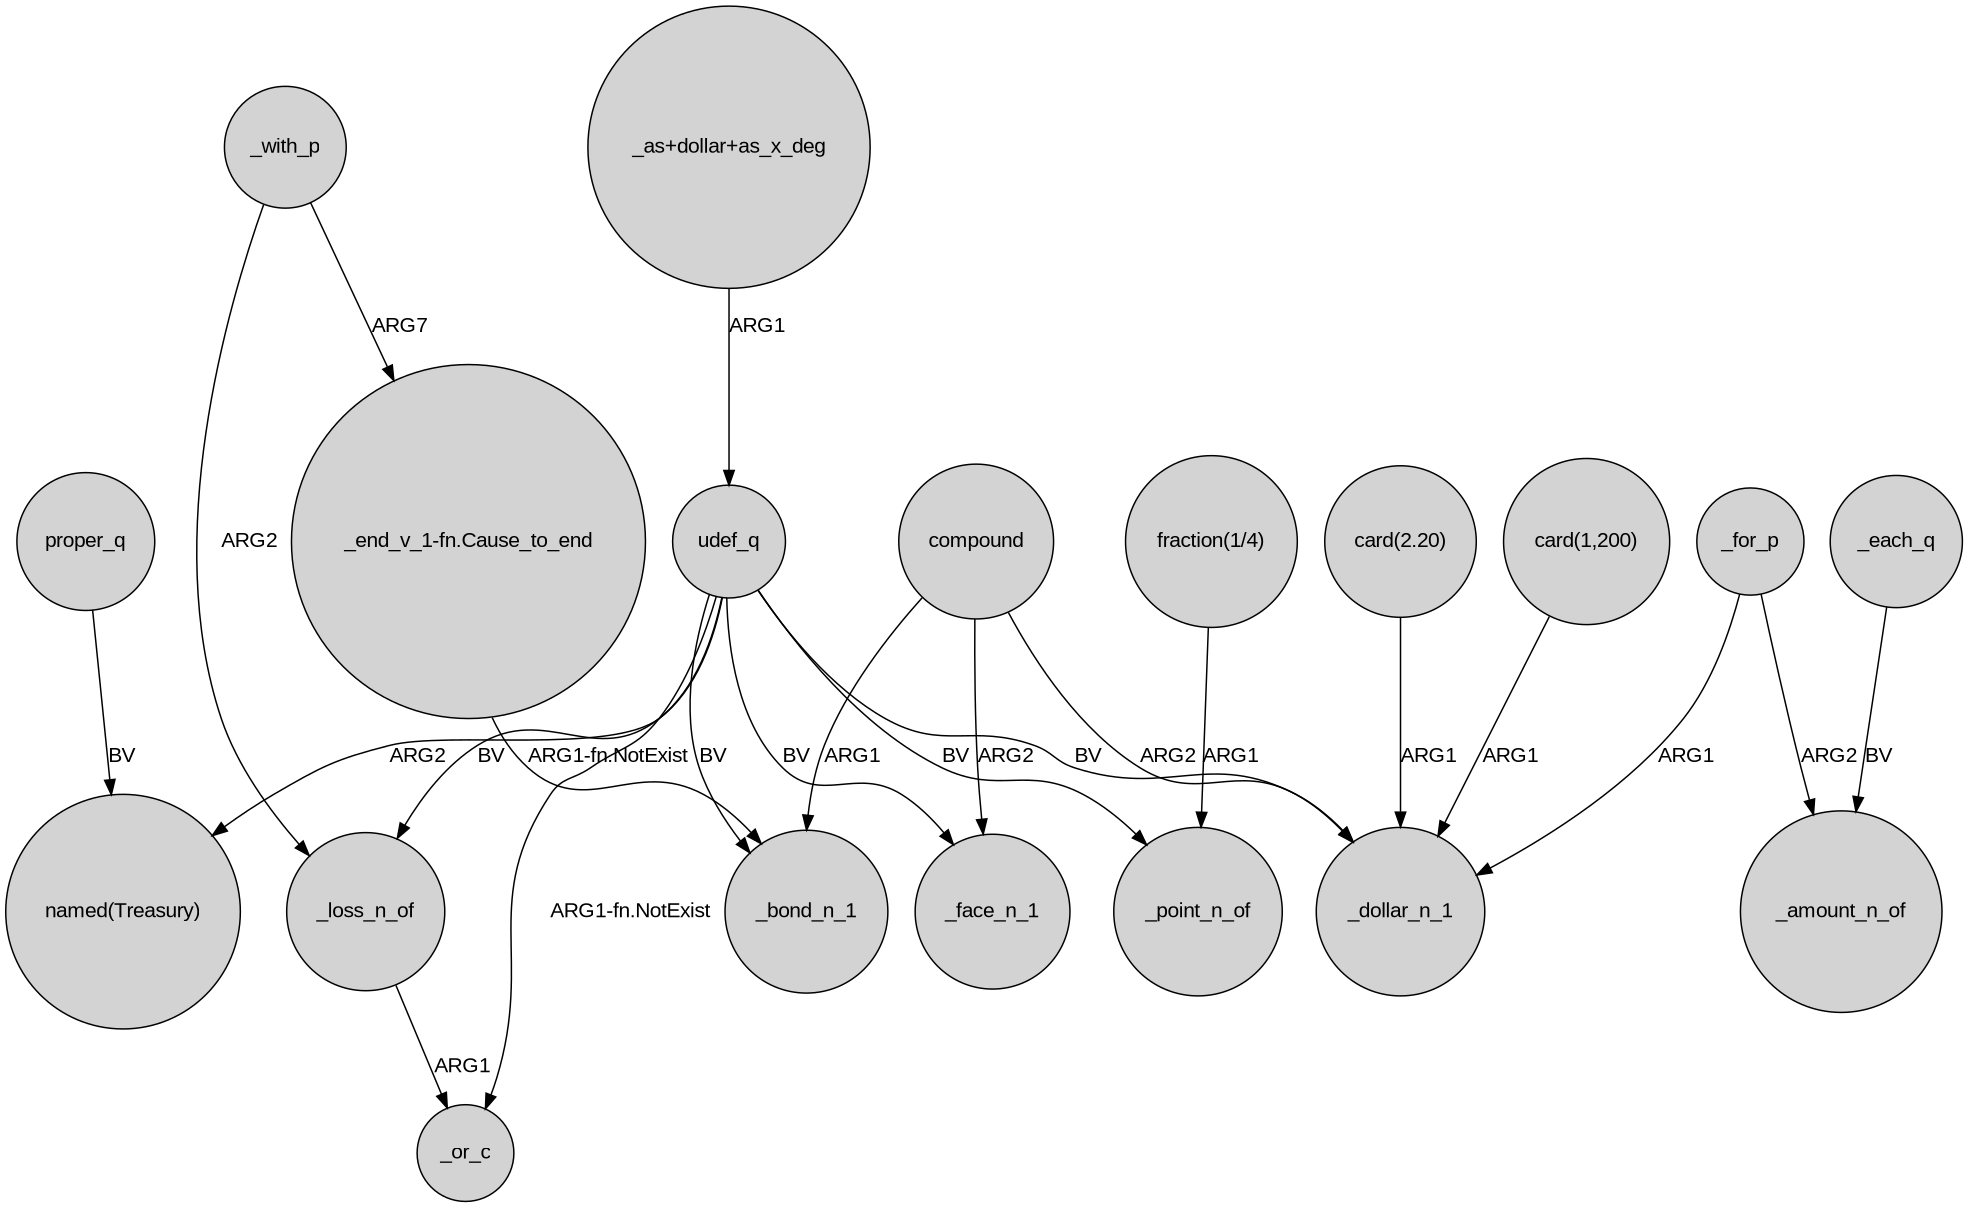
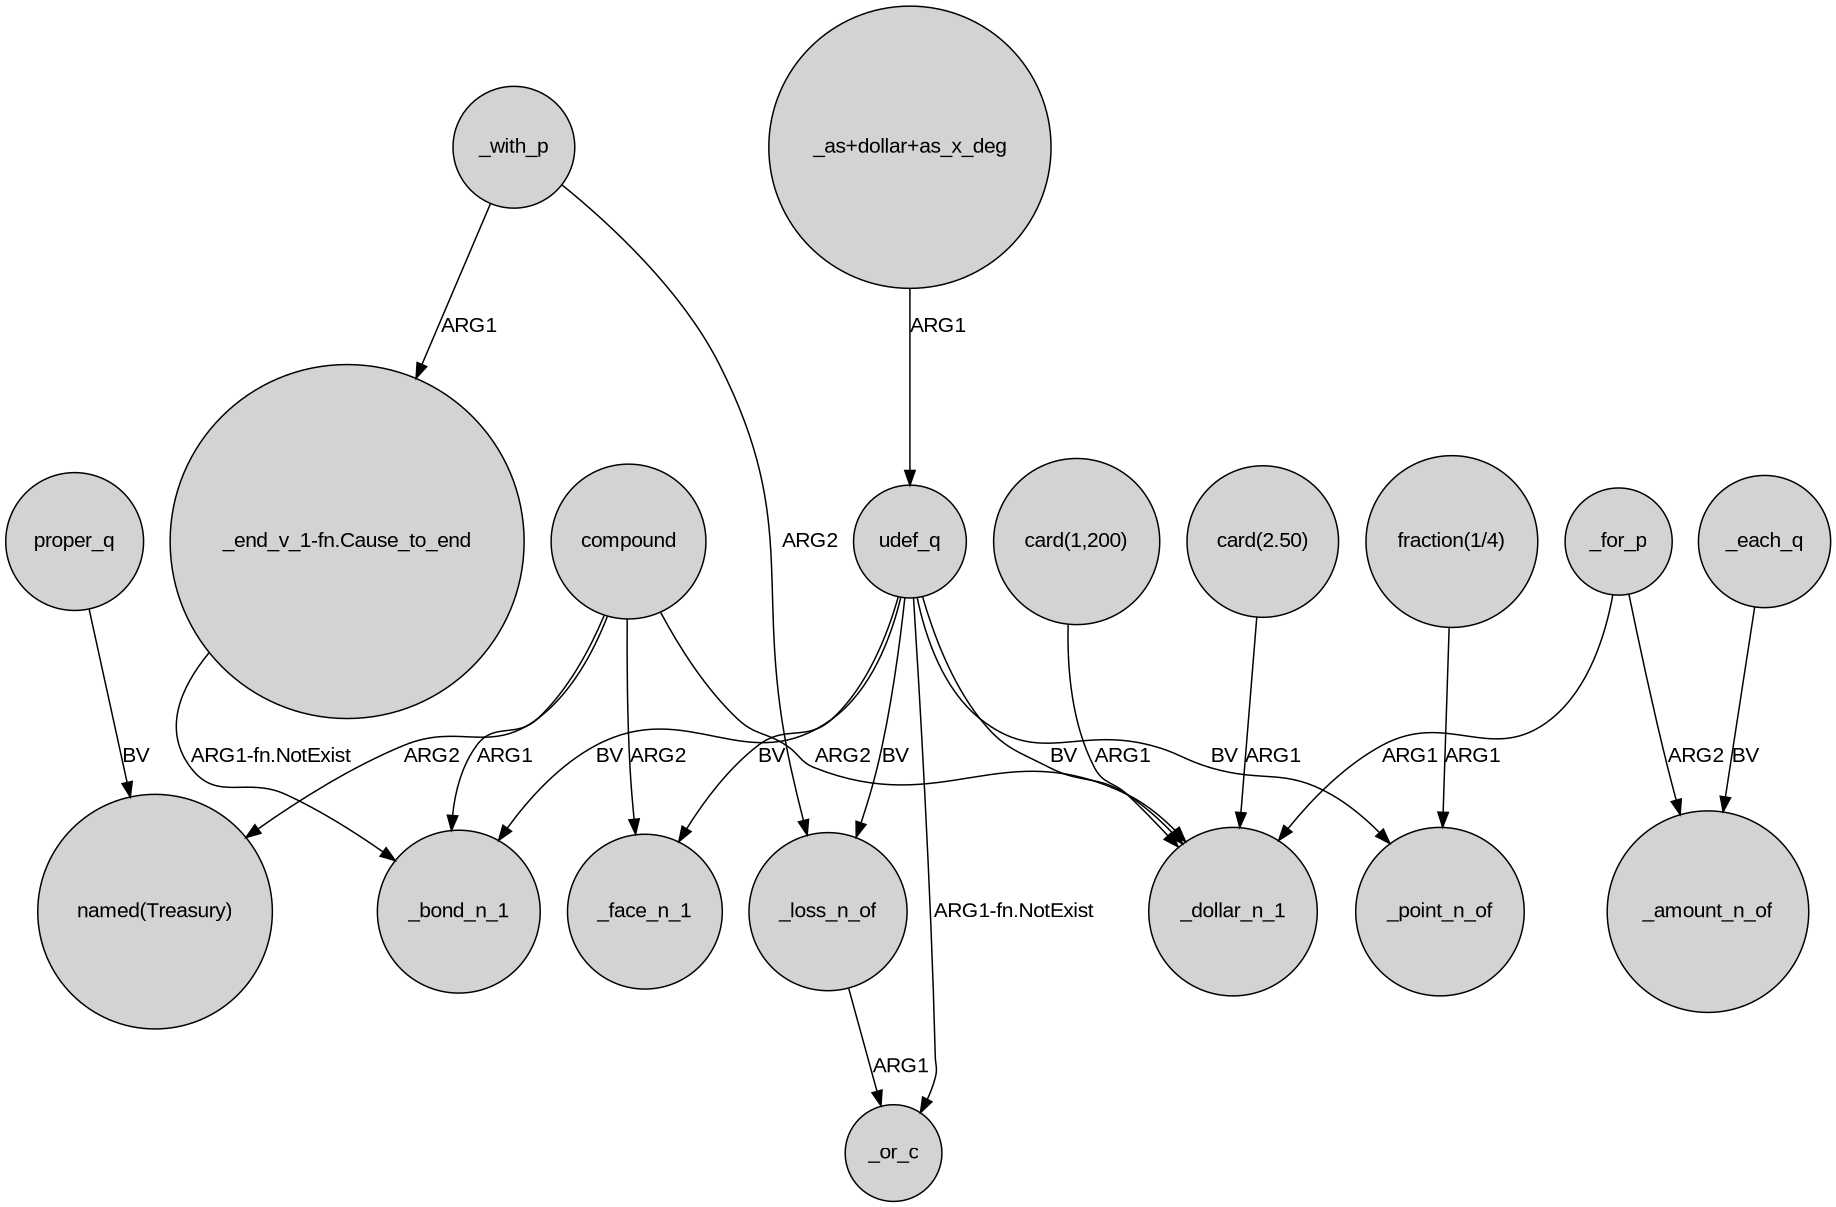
(400, 326) -> (469, 326)
(1401, 542) -> (1263, 542)
(533, 740) -> (451, 736)
